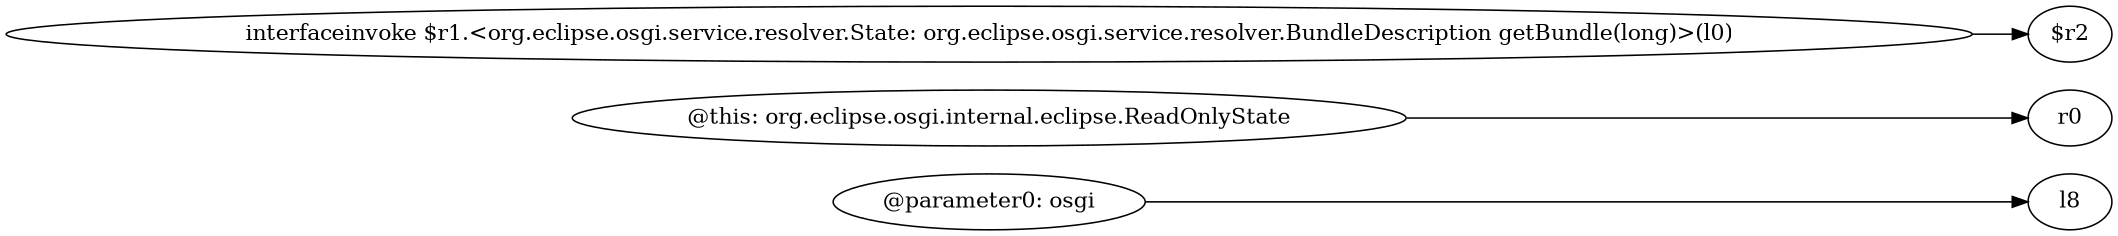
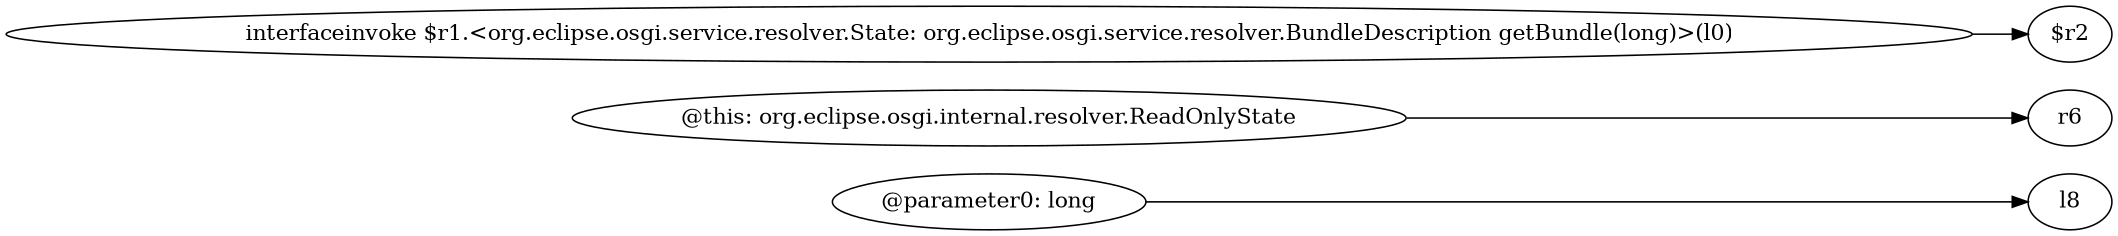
(989, 118) -> (989, 118)
(2070, 118) -> (2070, 118)
(989, 202) -> (989, 202)
